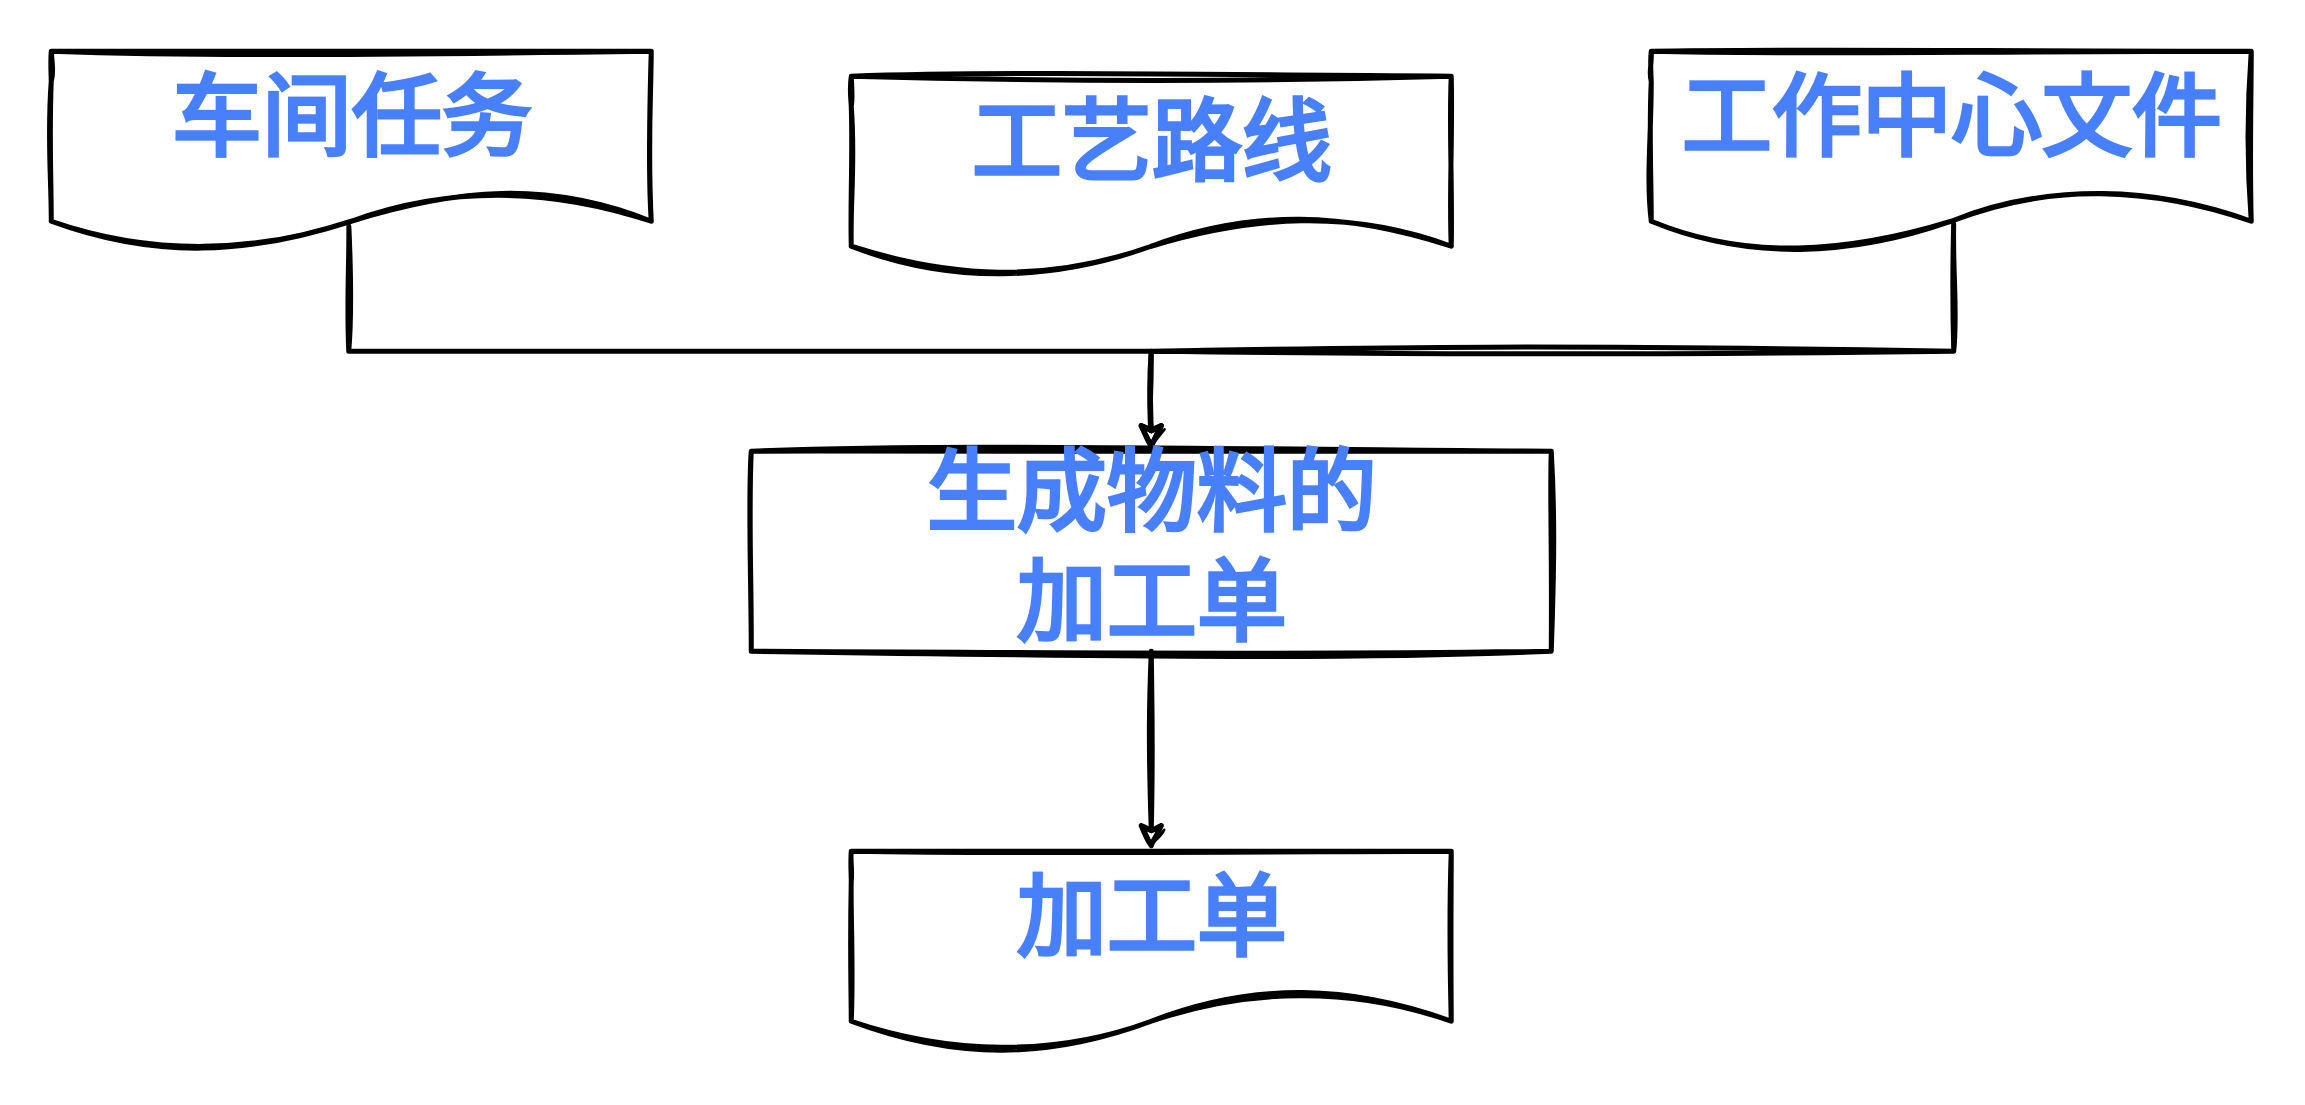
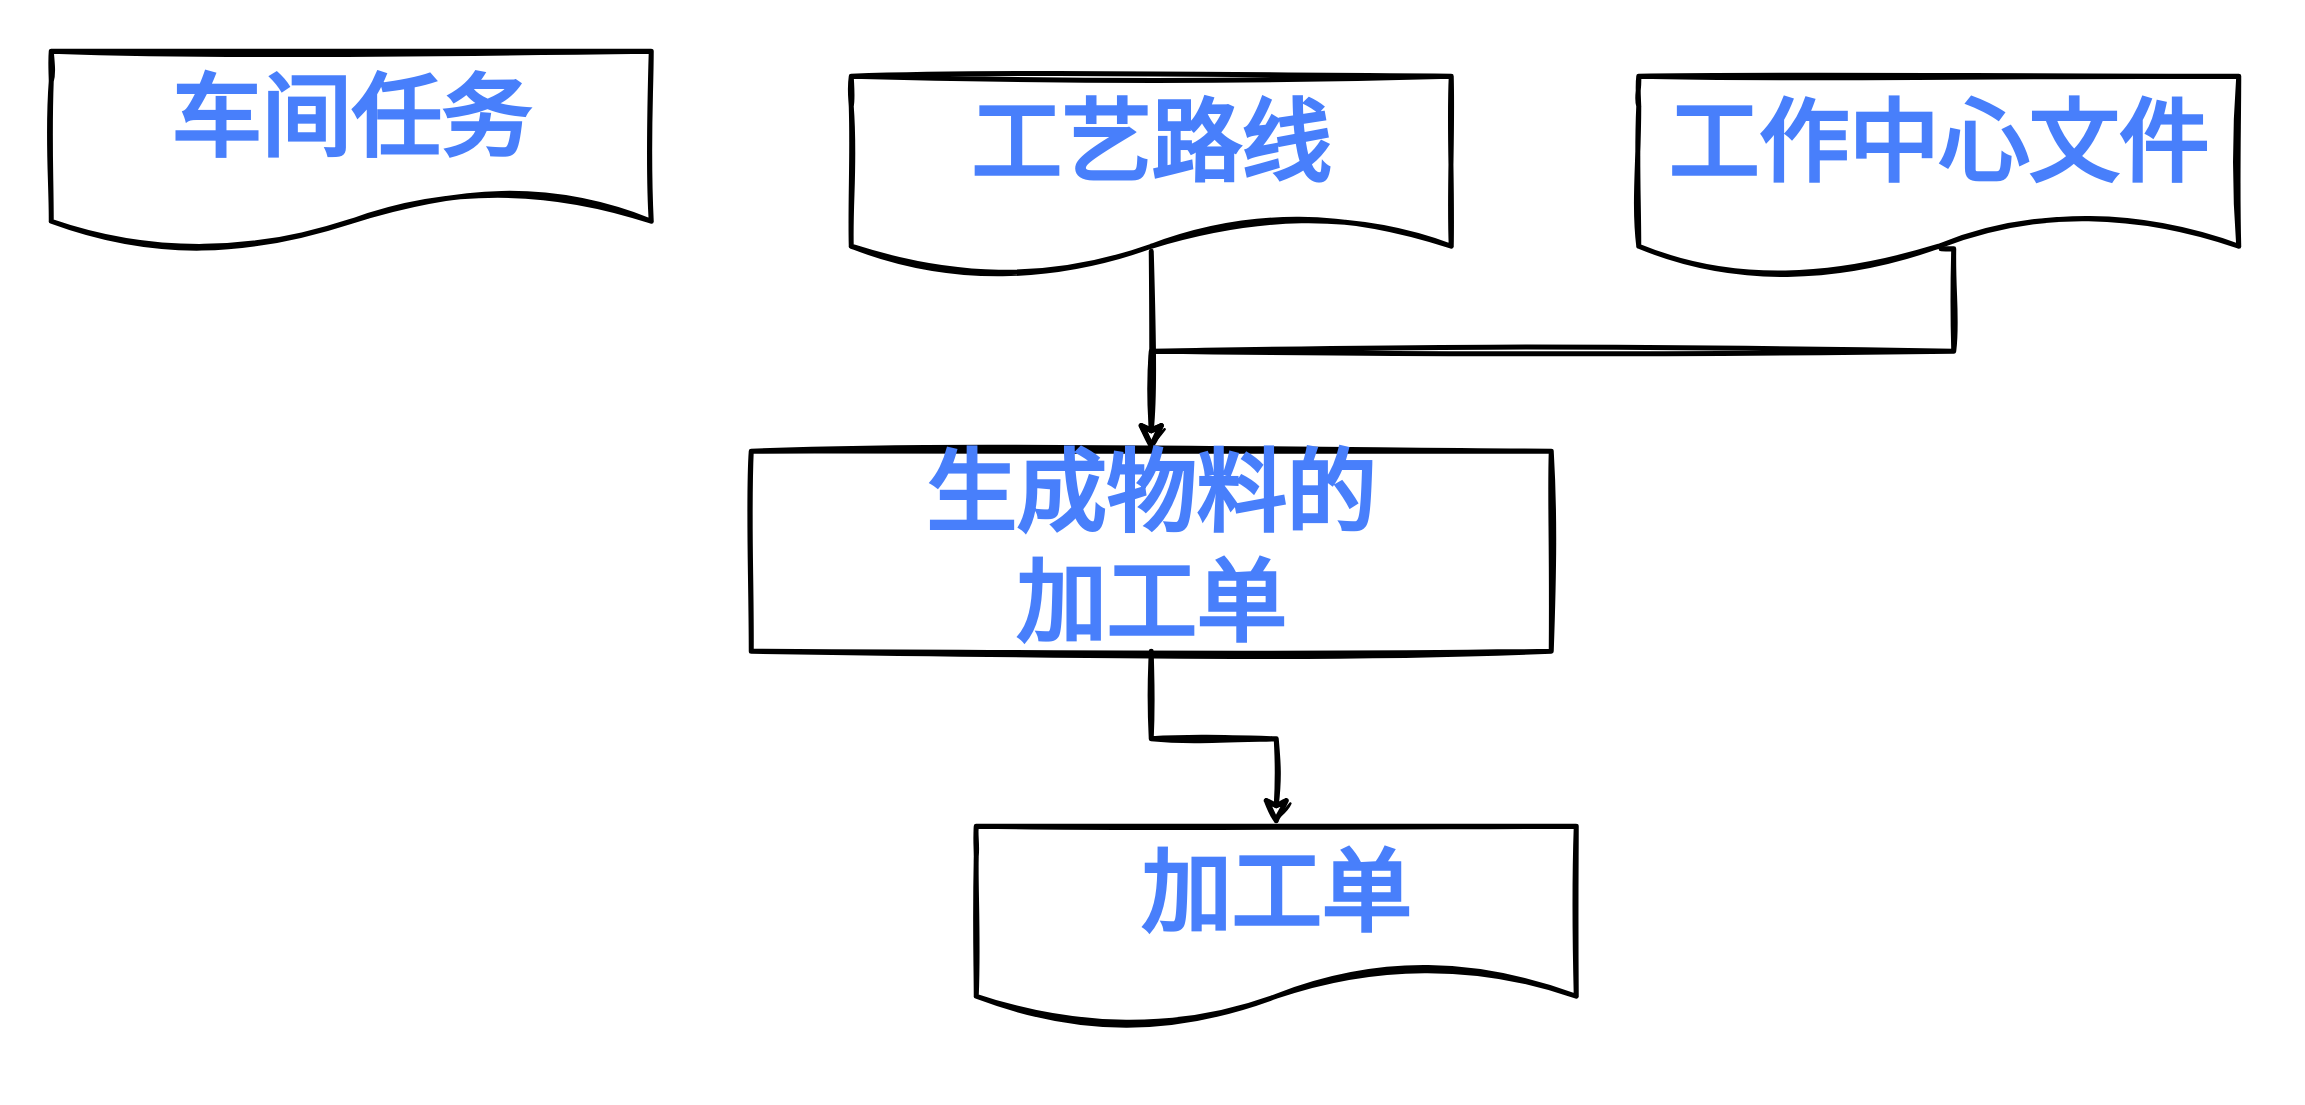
(1951, 151) -> (1939, 176)
none -> (1151, 299)
(685, 351) -> none
(1151, 951) -> (1276, 926)
